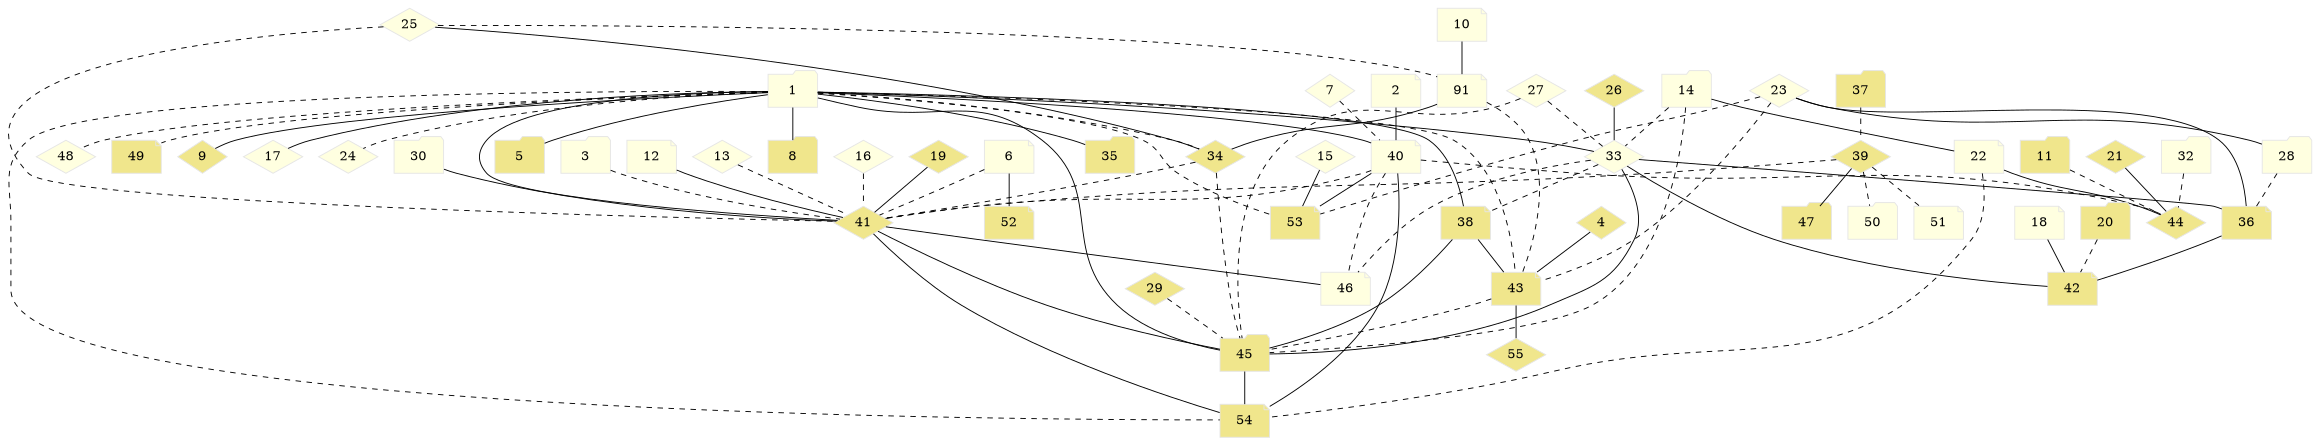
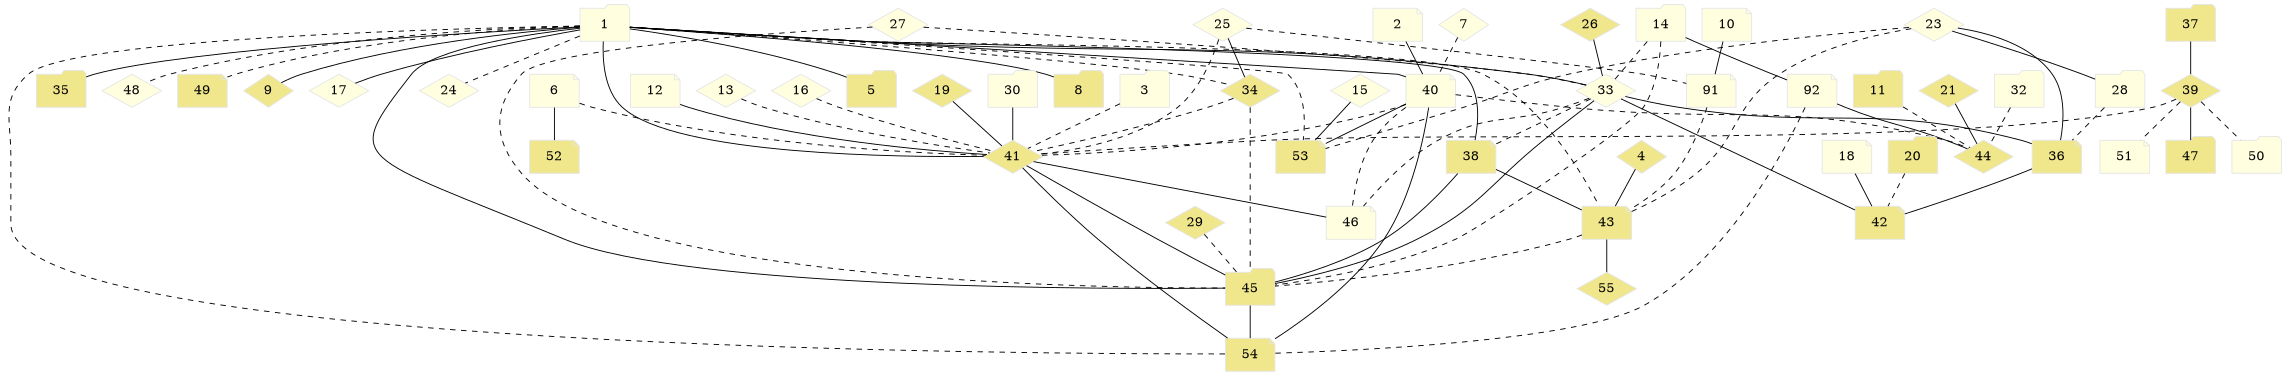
(1861, 124) -> (2191, 58)
(1334, 126) -> none
(1979, 157) -> (1812, 91)
